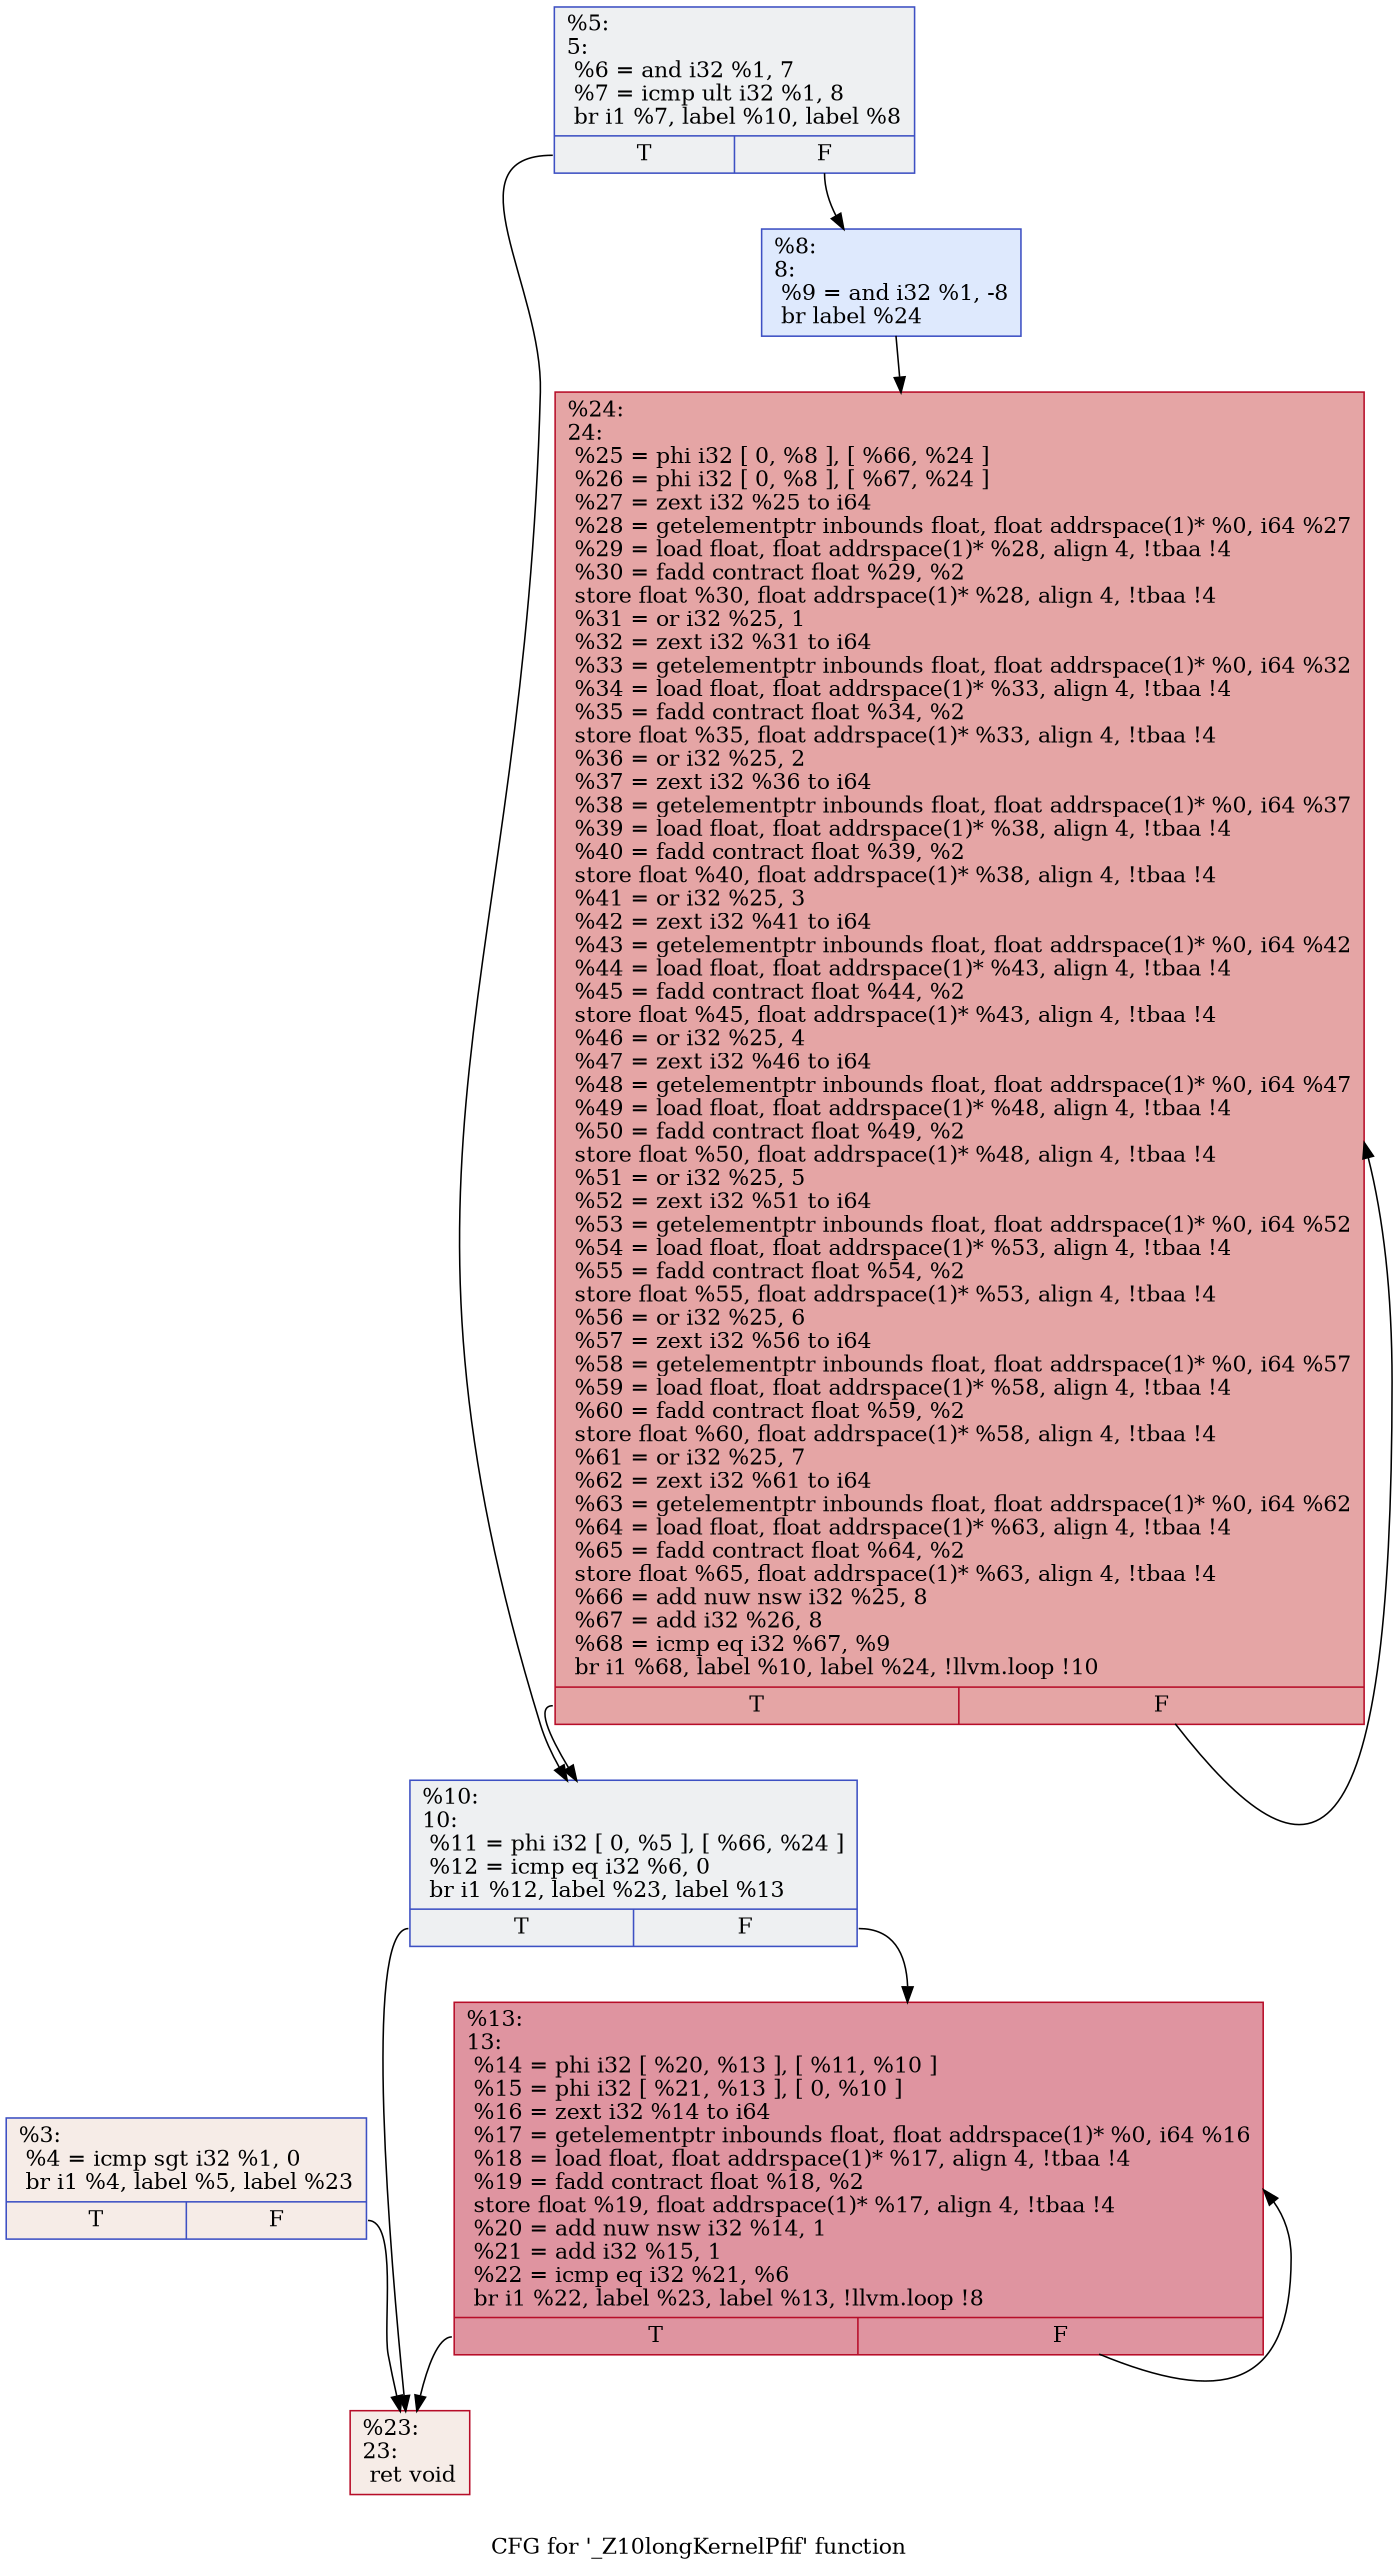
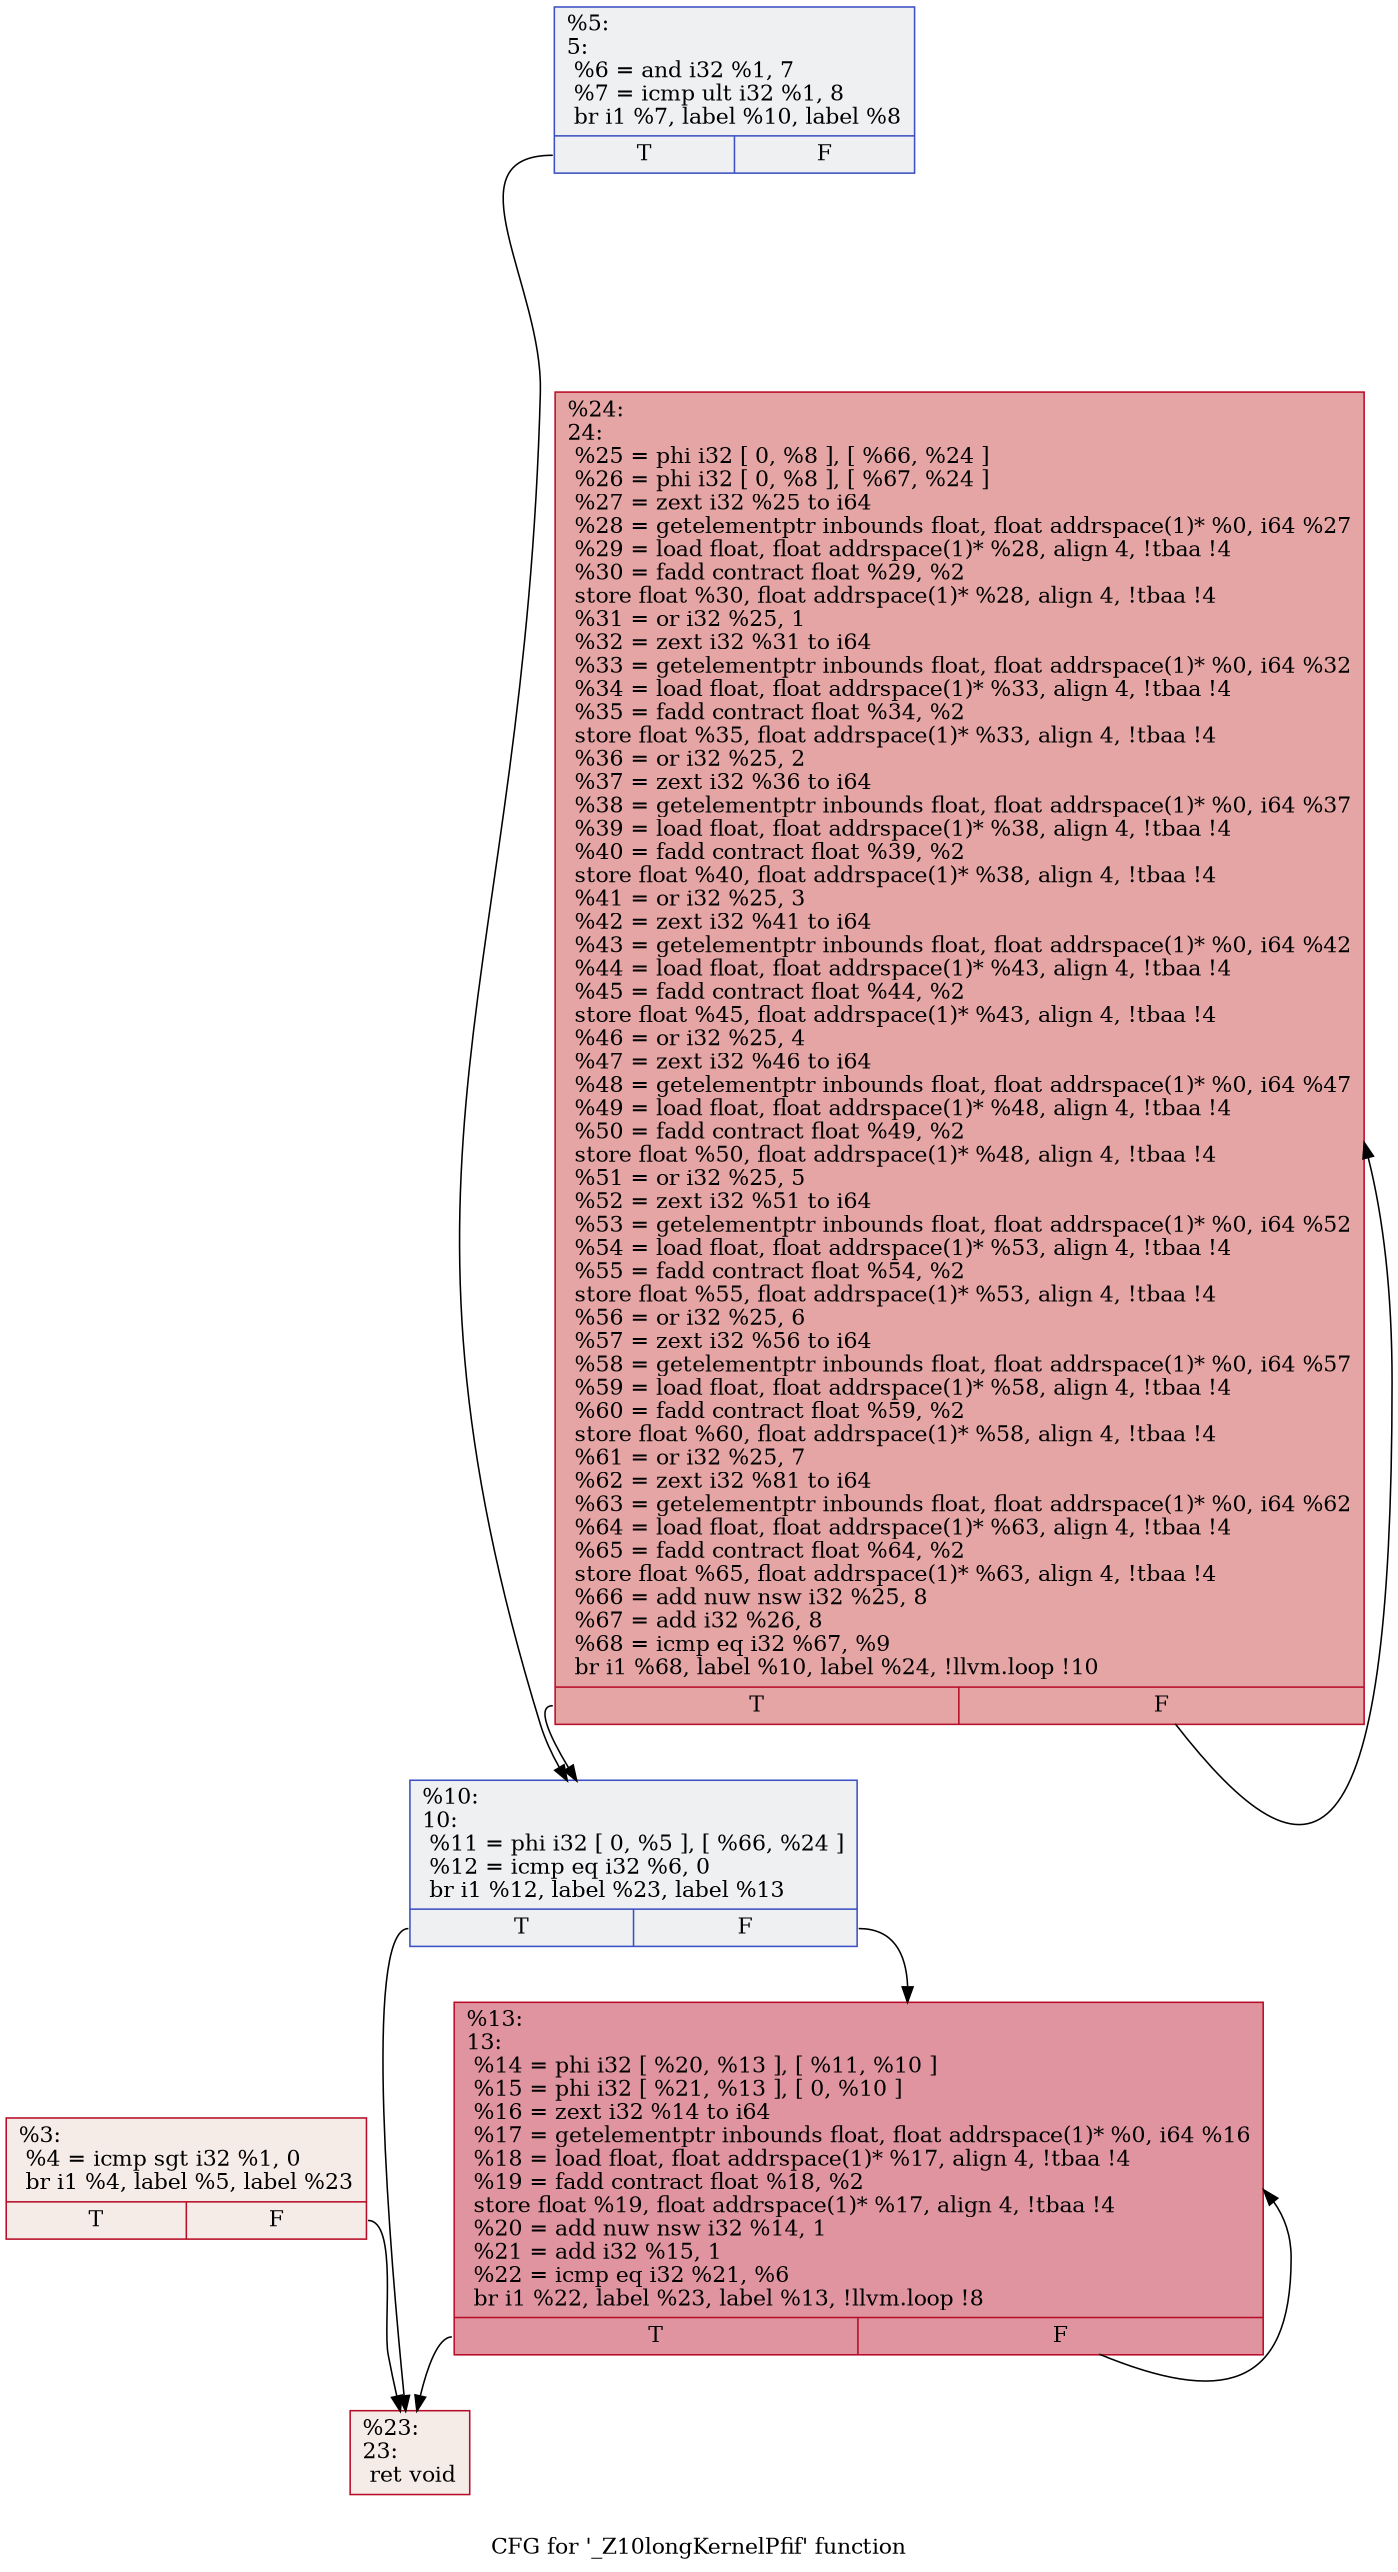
(891, 283) -> none
(720, 1481) -> (720, 1481)
(186, 2179) -> (186, 2179)
